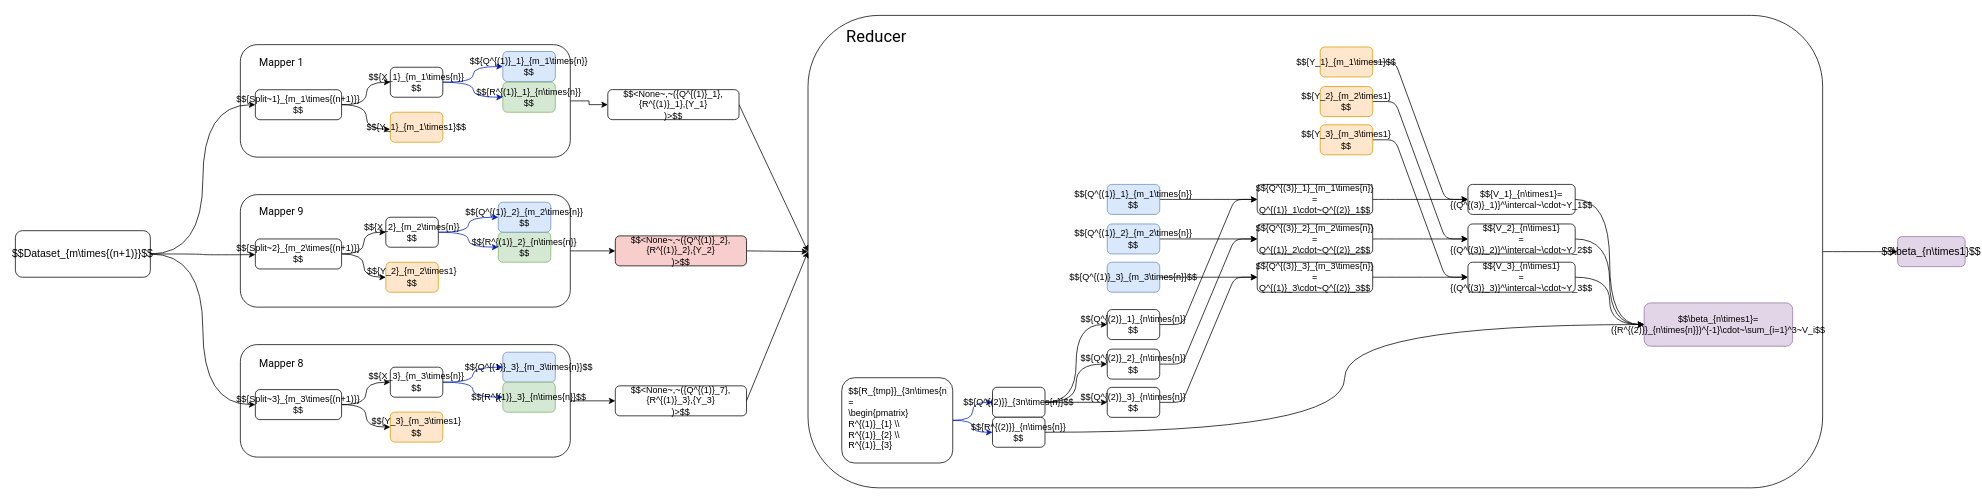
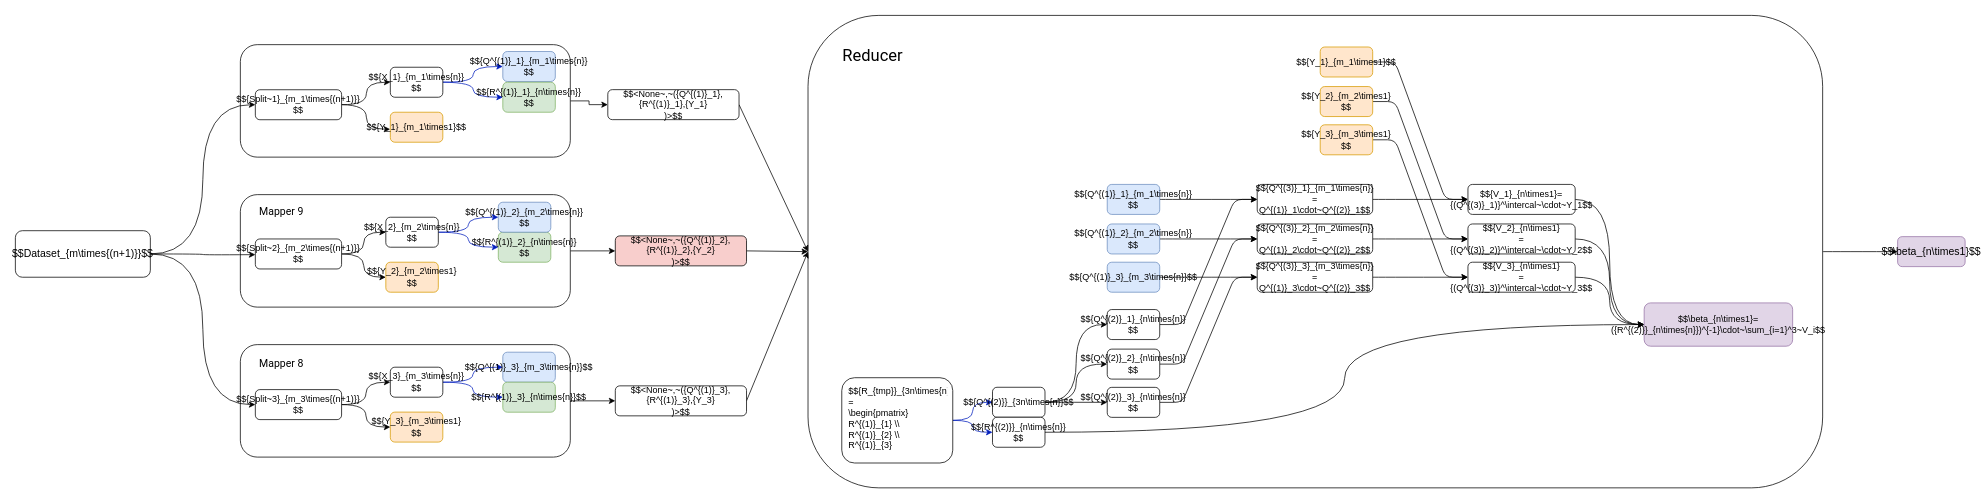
(877, 37) -> (873, 56)
(282, 63) -> none
(681, 401) -> (681, 401)
